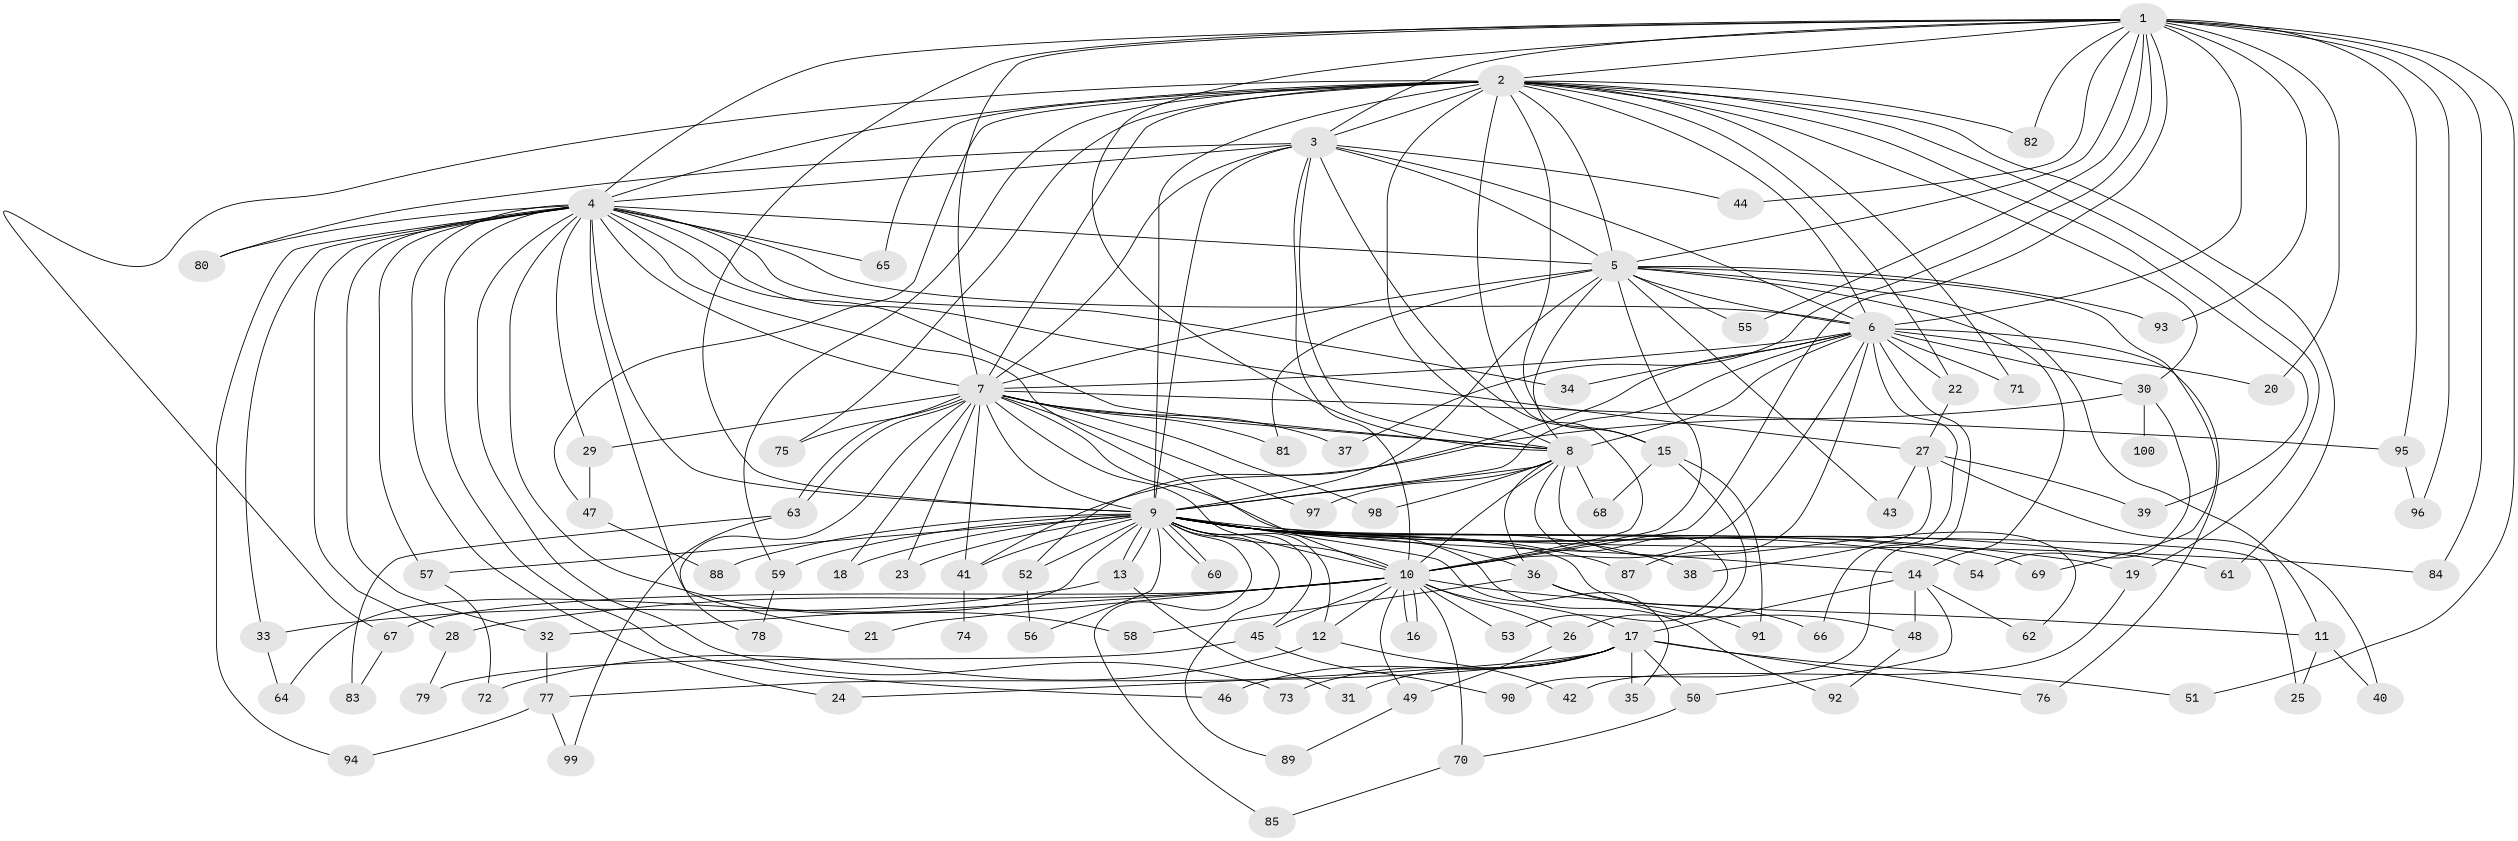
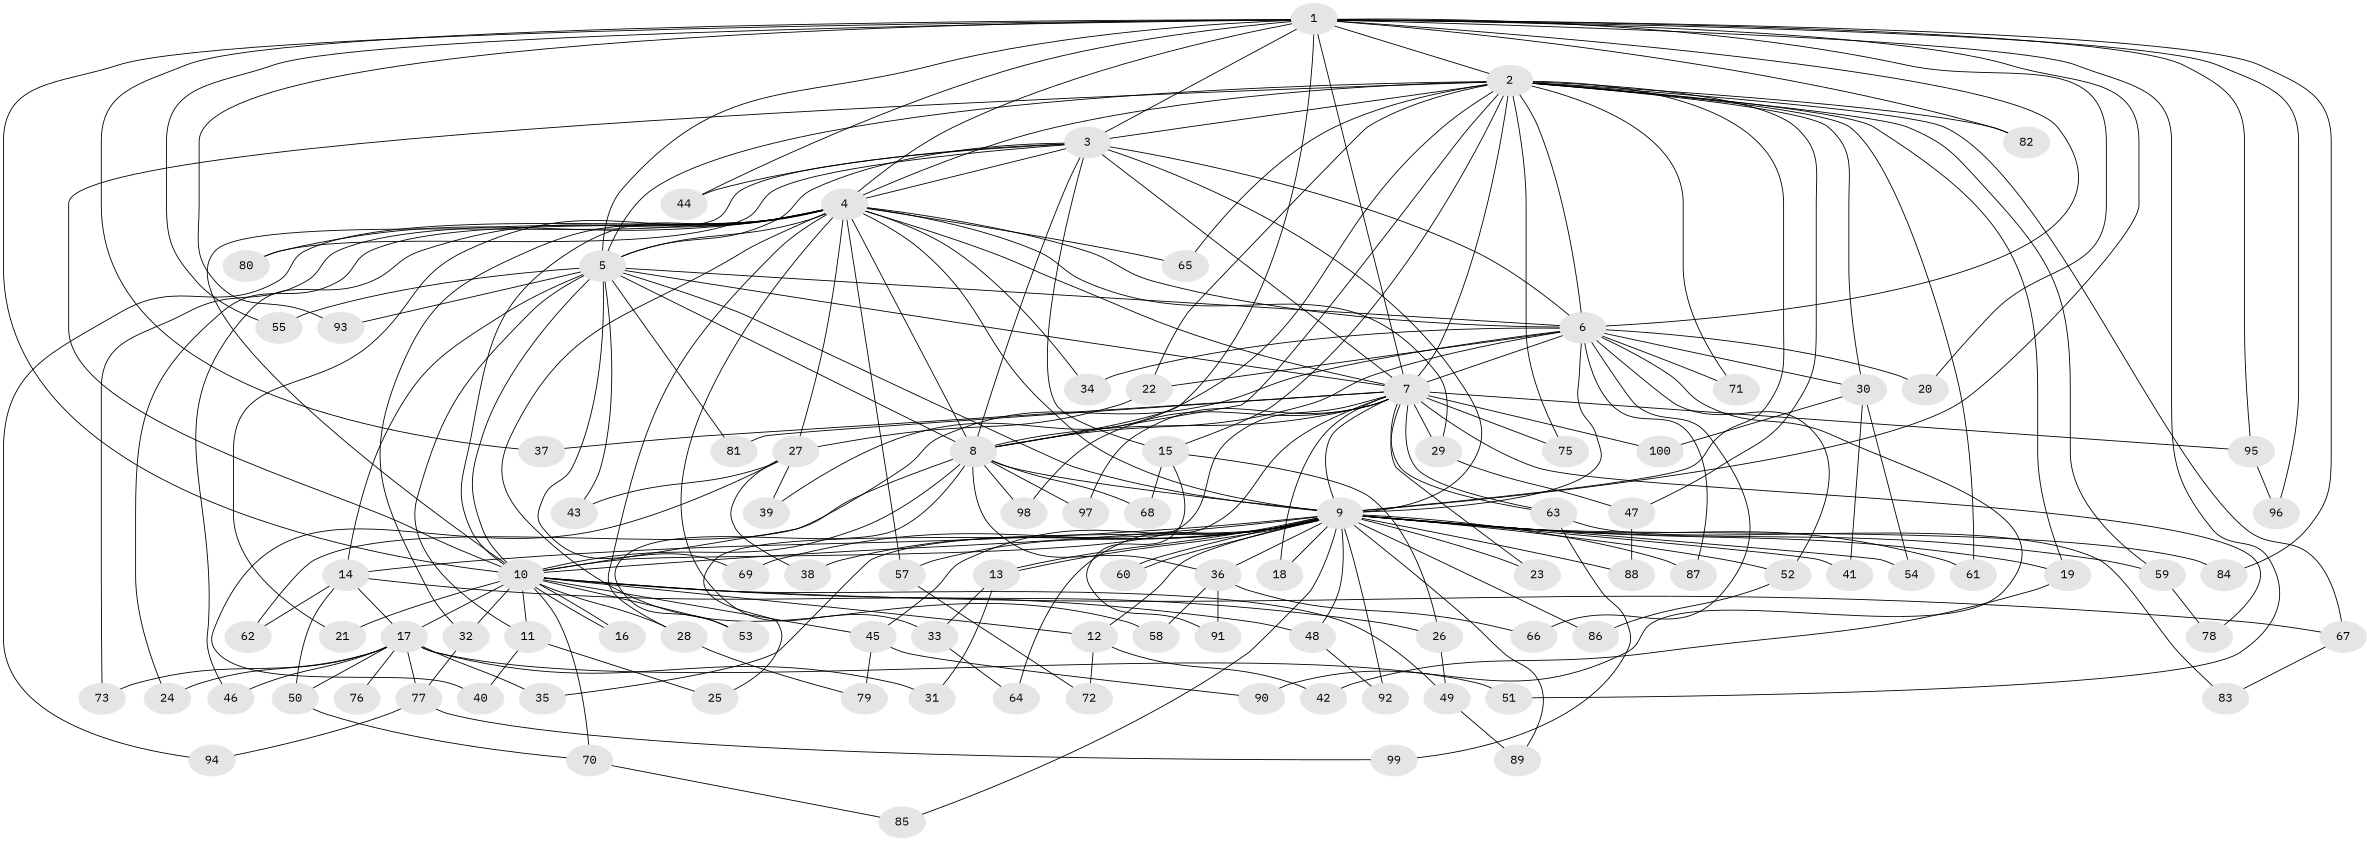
(2197, 399) -> none
(973, 482) -> (1533, 421)
(964, 637) -> none
(1031, 637) -> (1596, 637)
